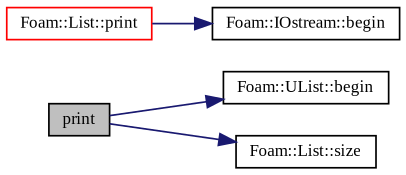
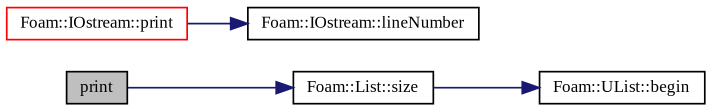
(79, 24) -> (97, 24)
(306, 24) -> (363, 24)
(158, 109) -> (478, 88)
